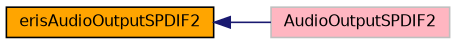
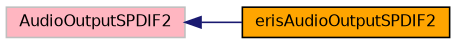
(251, 22) -> (222, 22)
